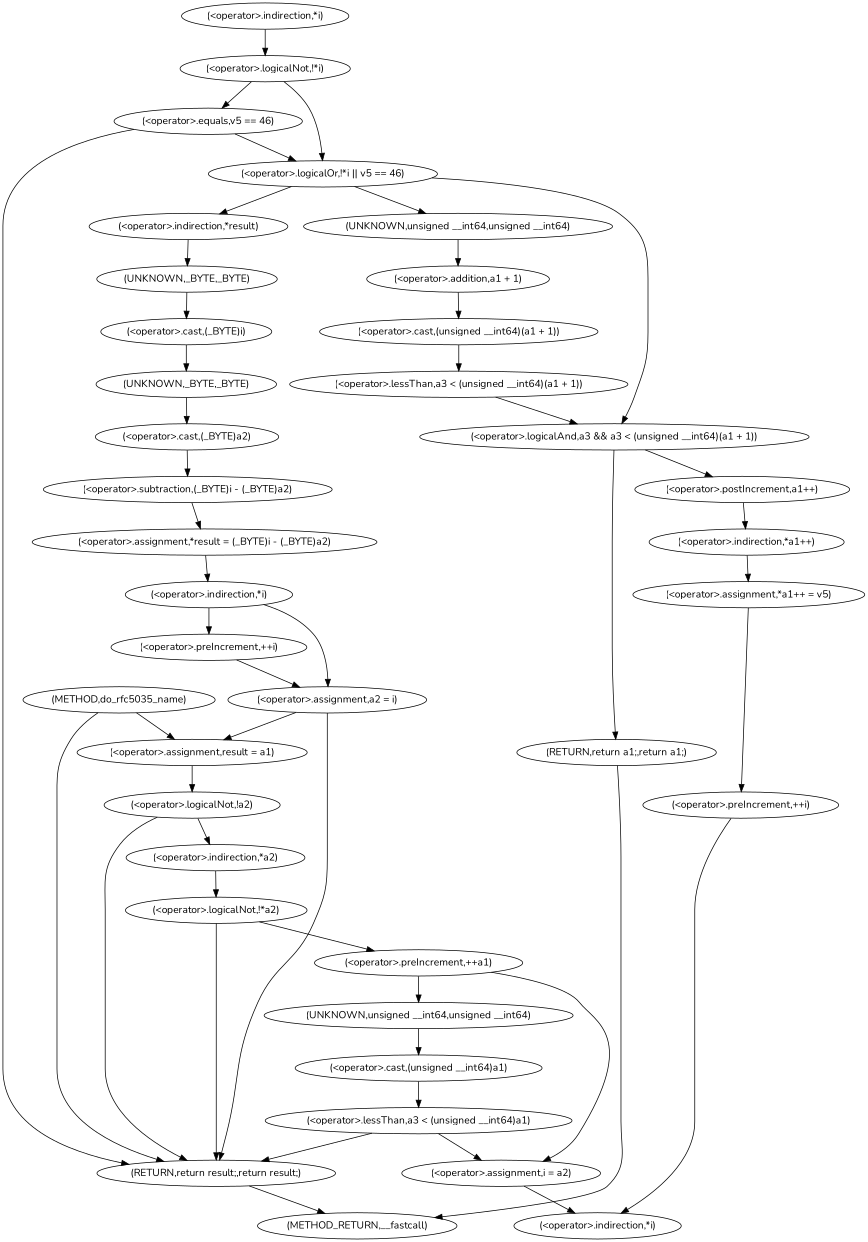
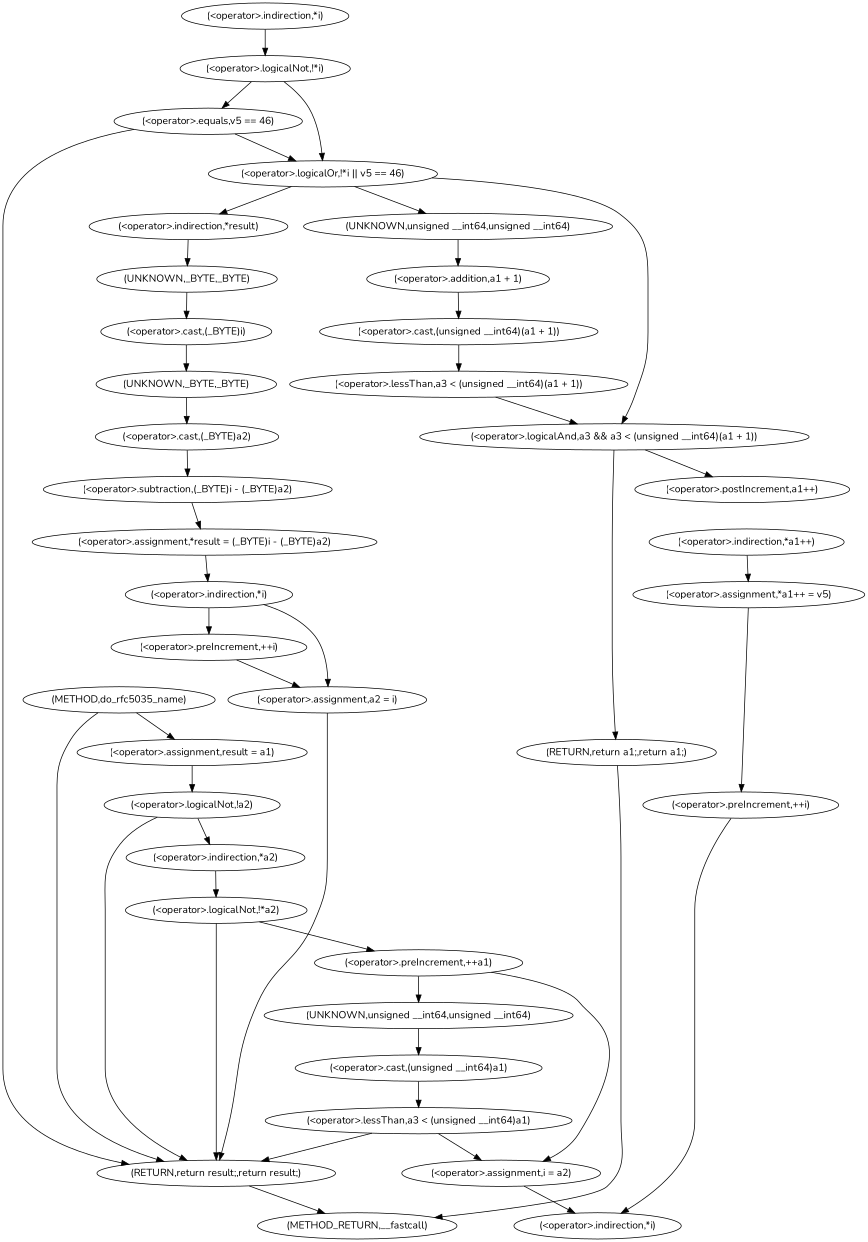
(744, 512) -> none
(263, 725) -> none
